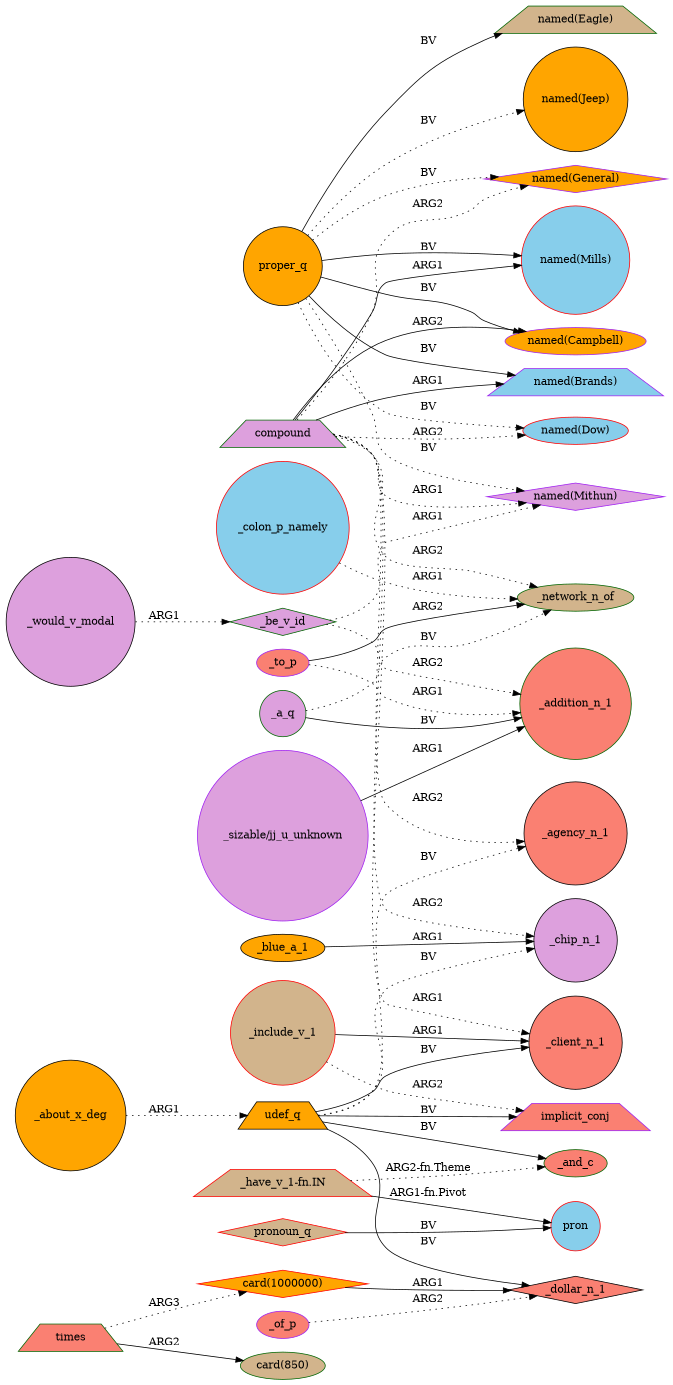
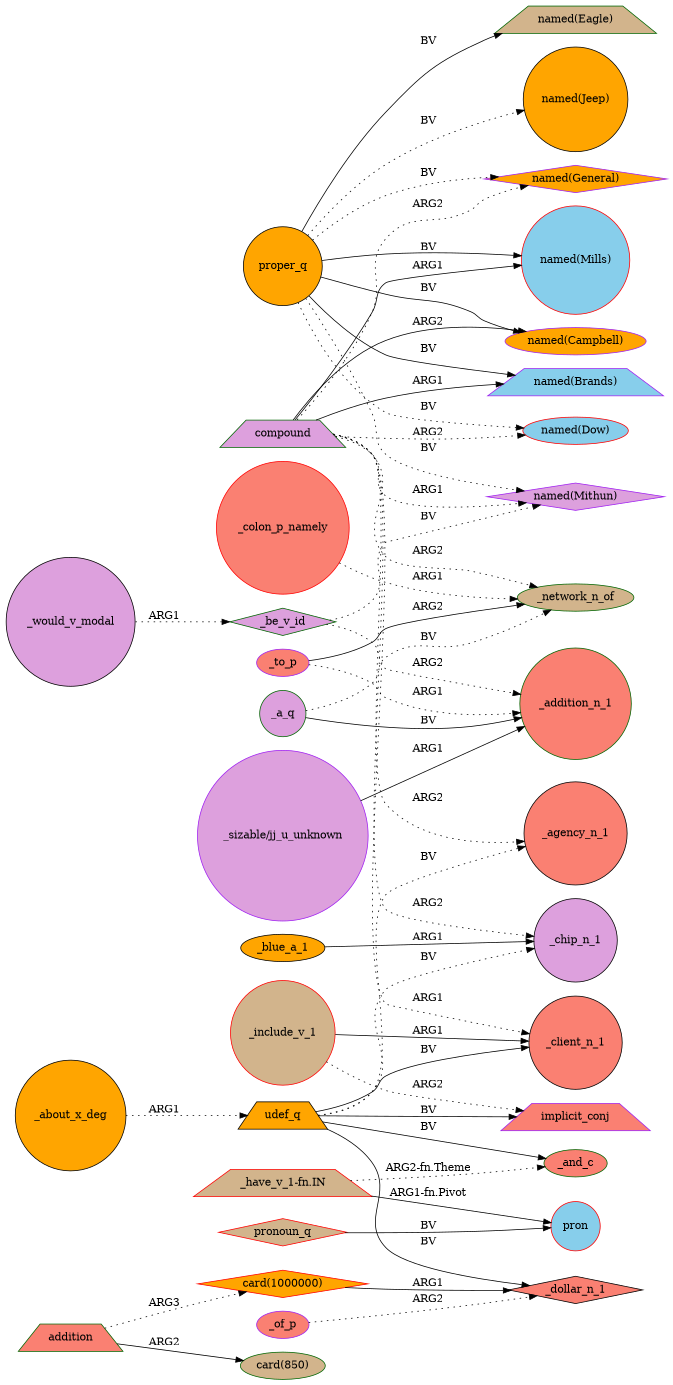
(428, 517) -> (428, 517)
(283, 528) -> (283, 528)
(71, 1338) -> (71, 1338)
